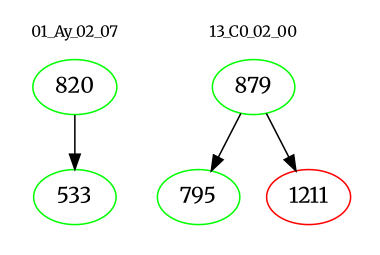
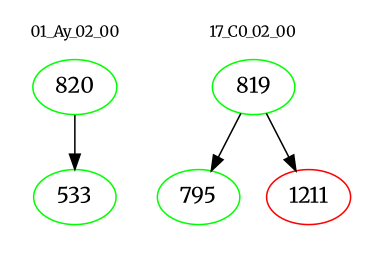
(76, 33) -> (76, 33)
(254, 33) -> (254, 33)
(254, 87) -> (254, 87)
